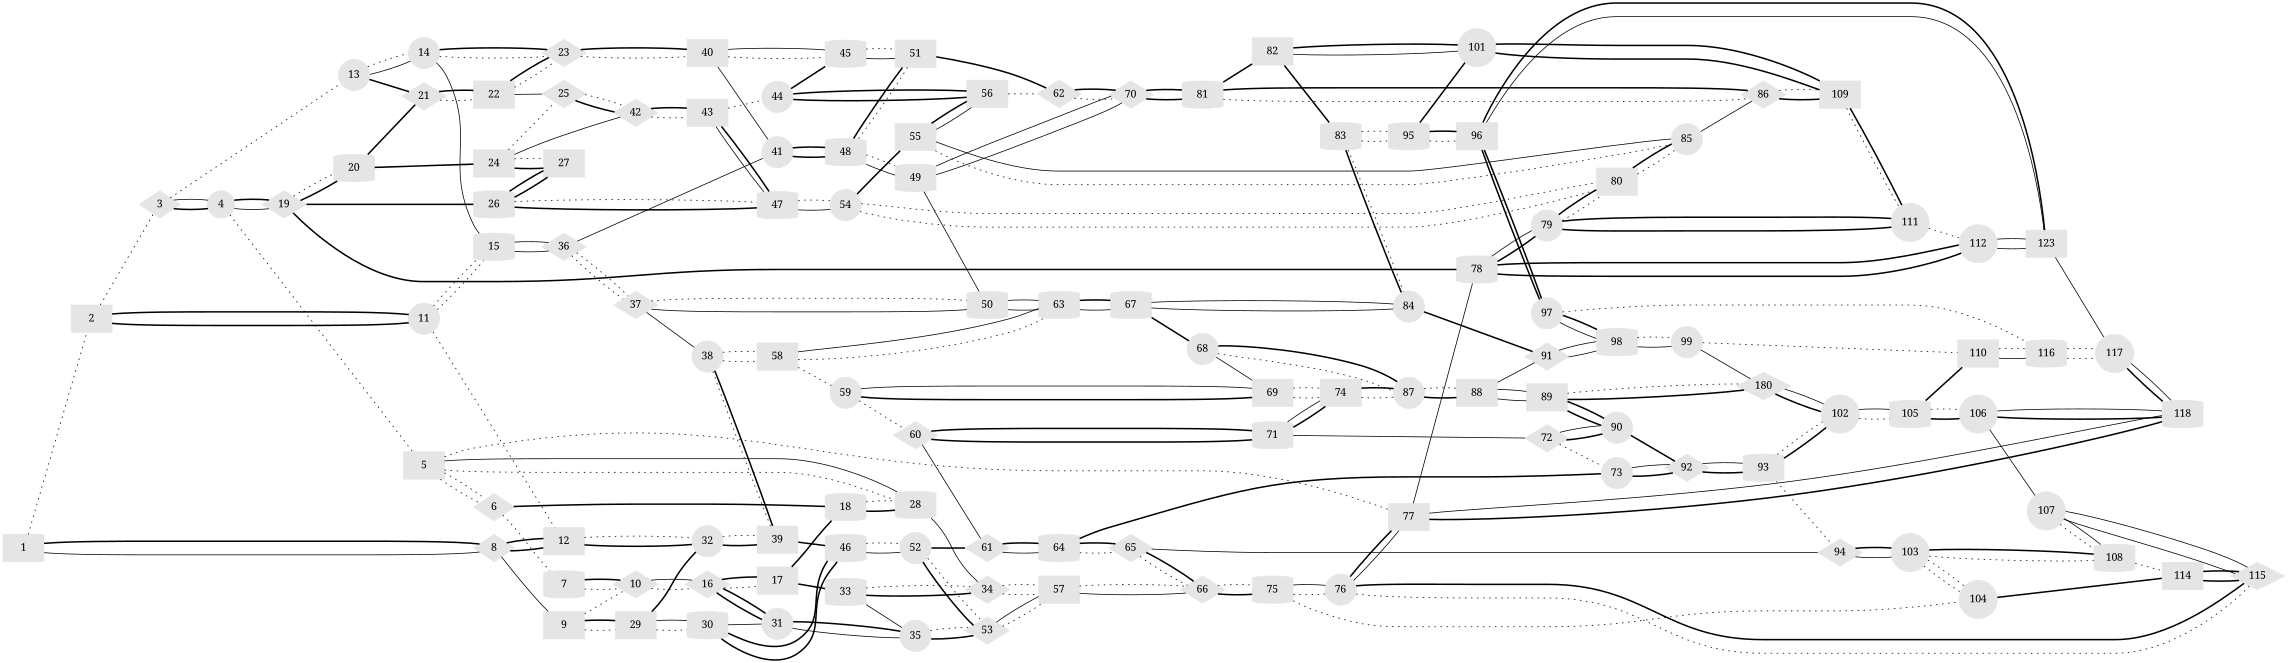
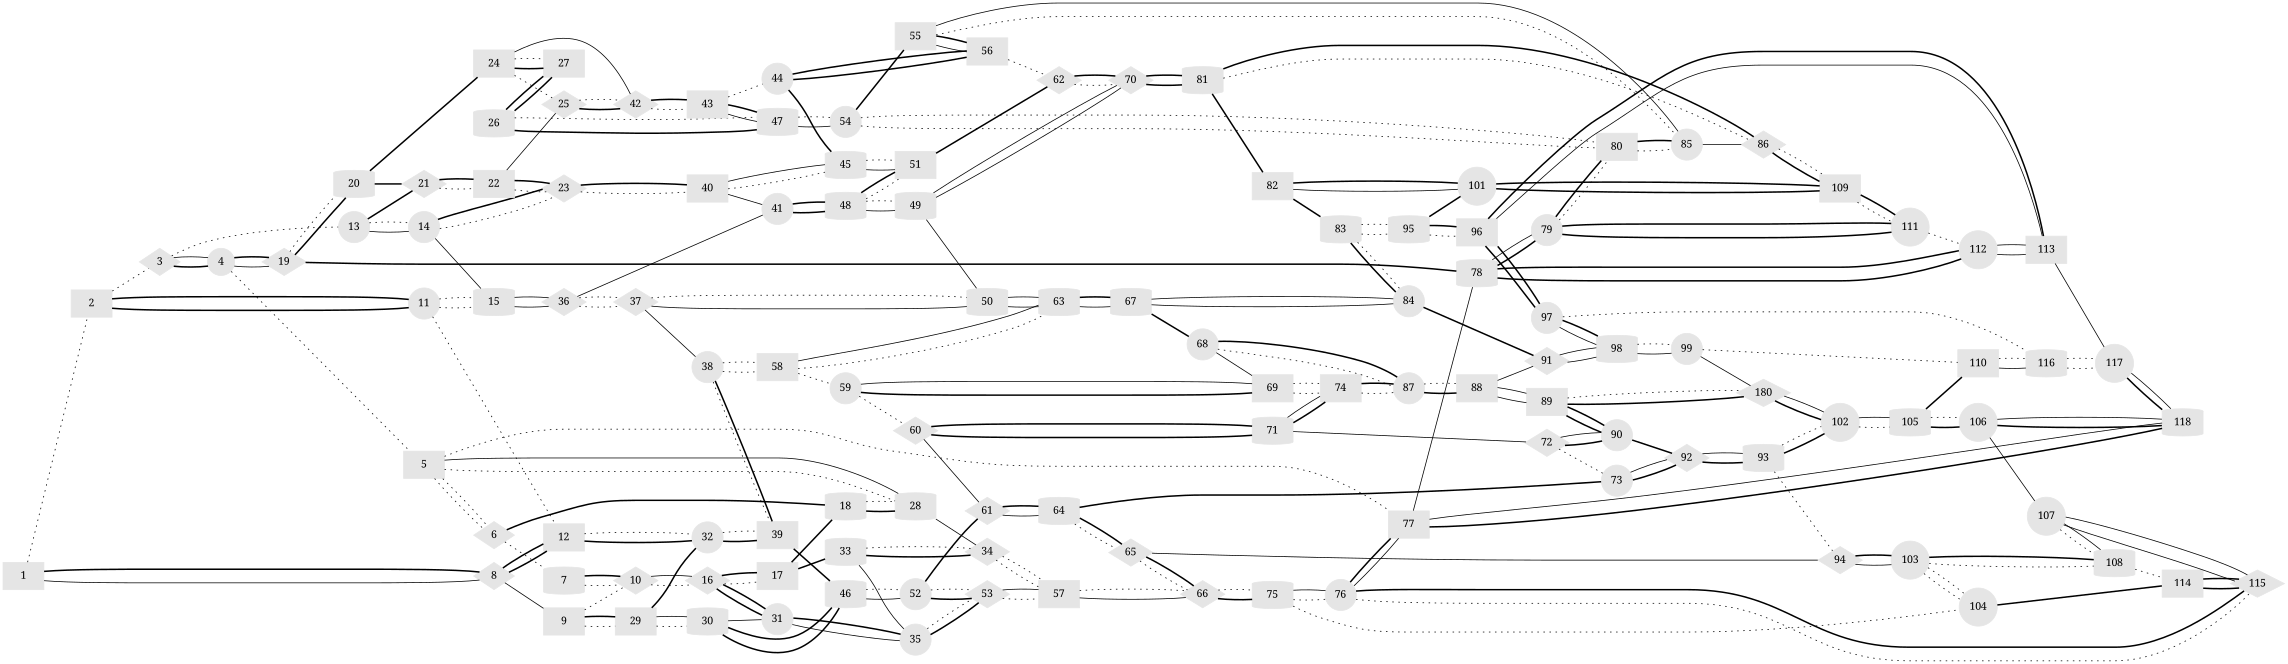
(390, 204) -> none
(2046, 244) -> (2046, 250)
